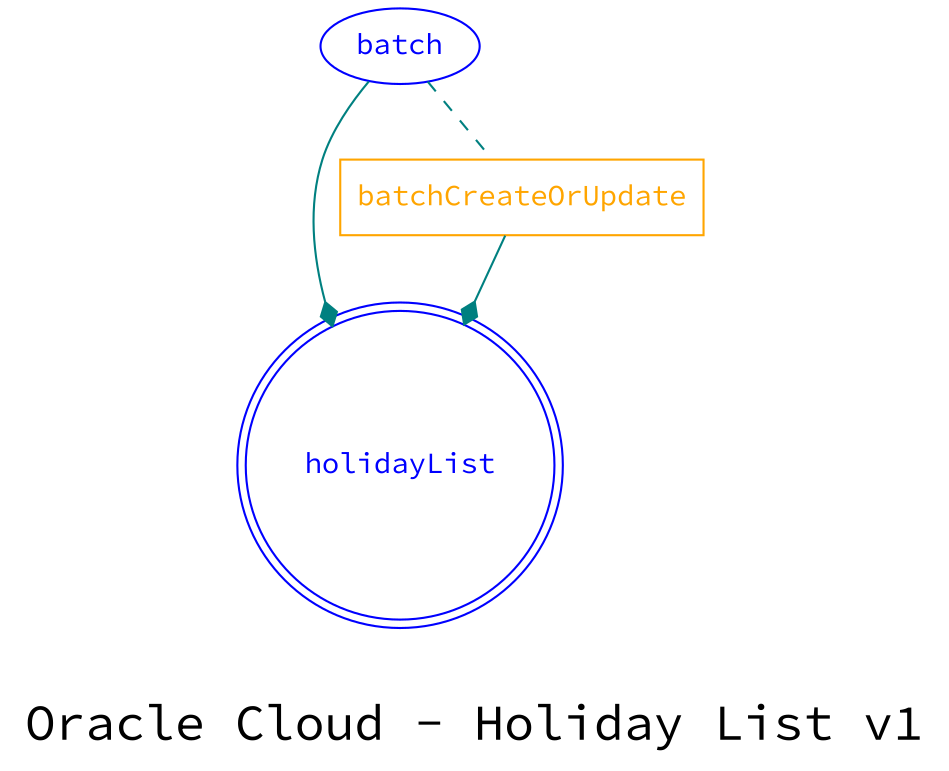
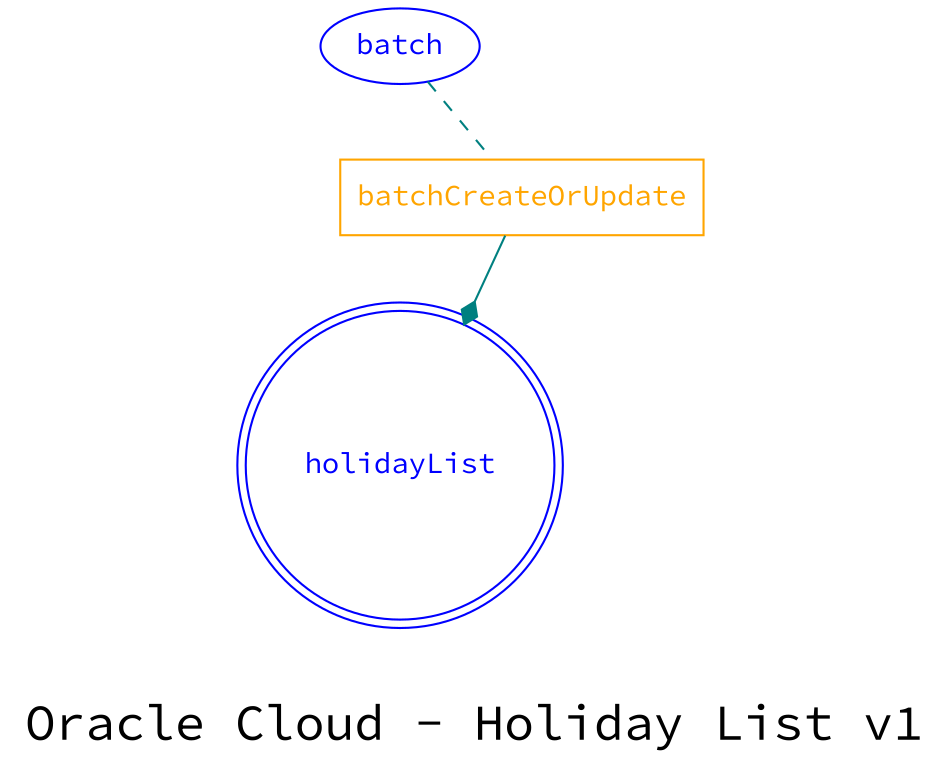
(317, 185) -> none
